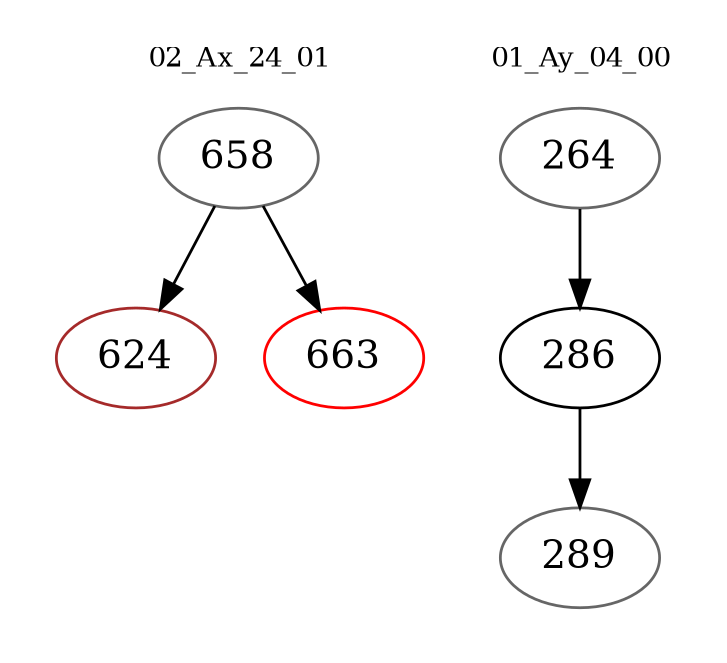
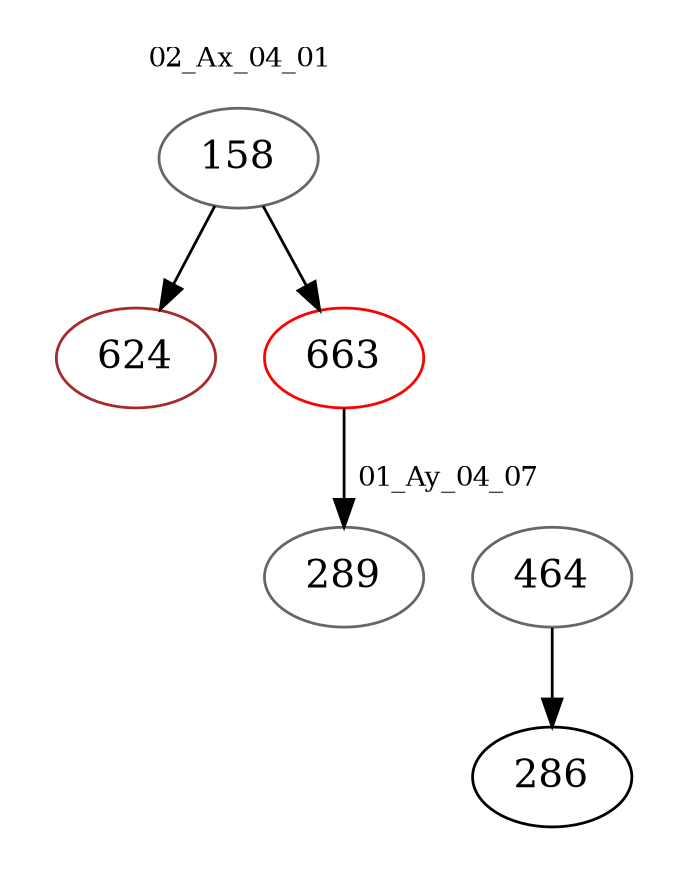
(240, 60) -> (240, 60)
(581, 60) -> (448, 479)
(239, 158) -> (239, 158)
(580, 158) -> (552, 577)
(580, 444) -> (344, 469)
